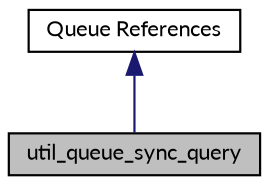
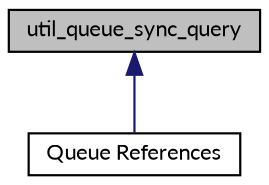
(134, 104) -> (134, 104)
